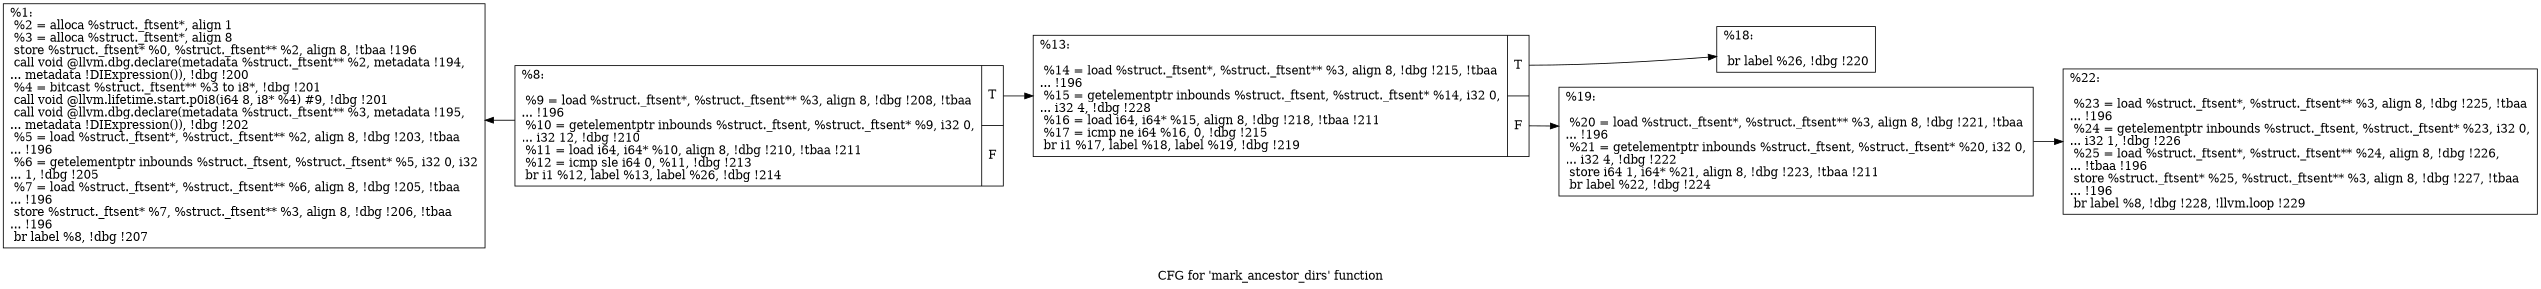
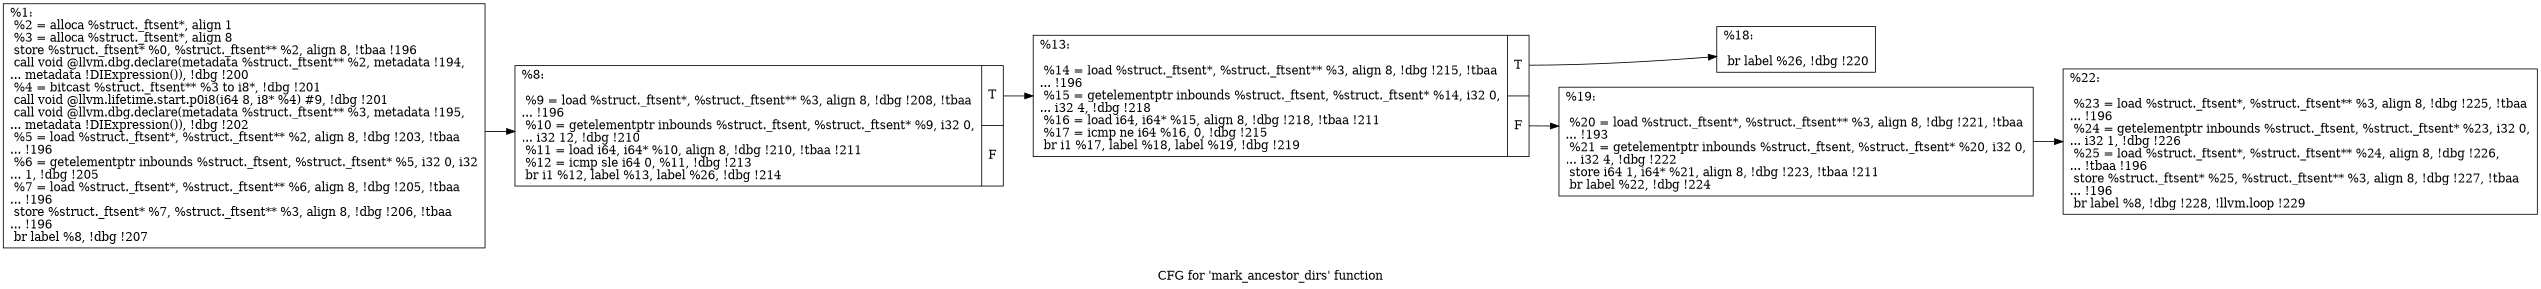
(1096, 108) -> (1096, 108)
(504, 120) -> (496, 131)
(1587, 135) -> (1587, 135)
